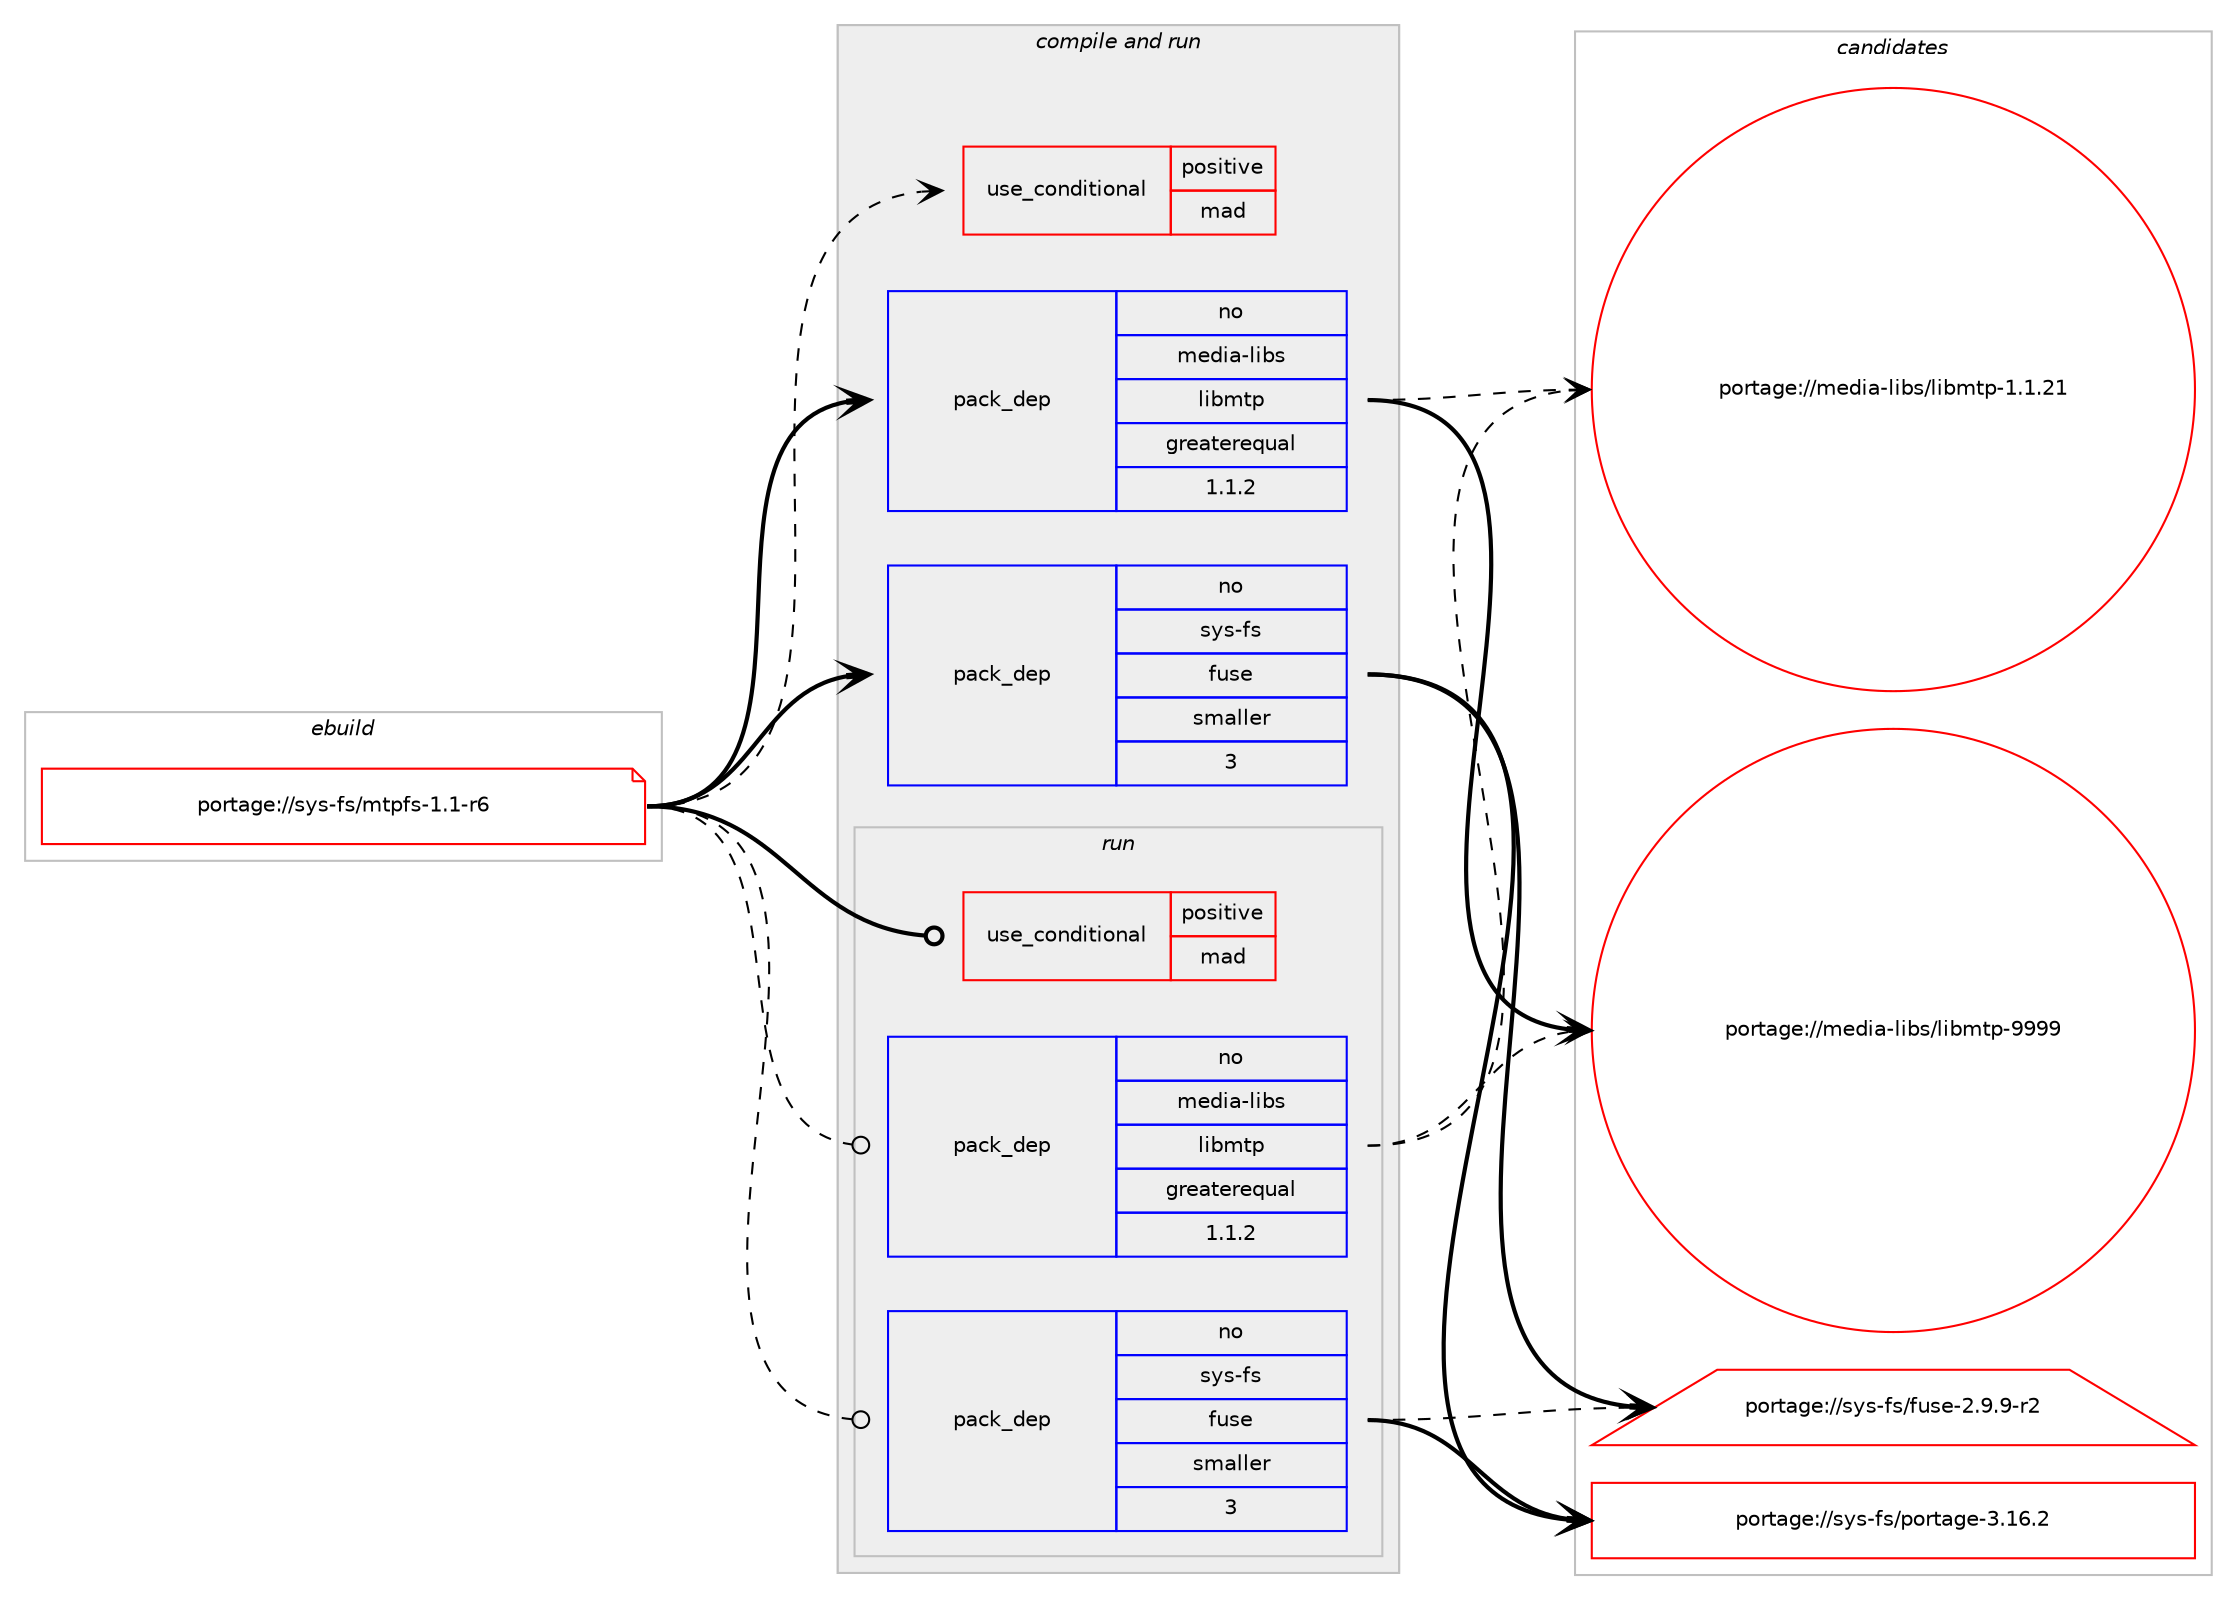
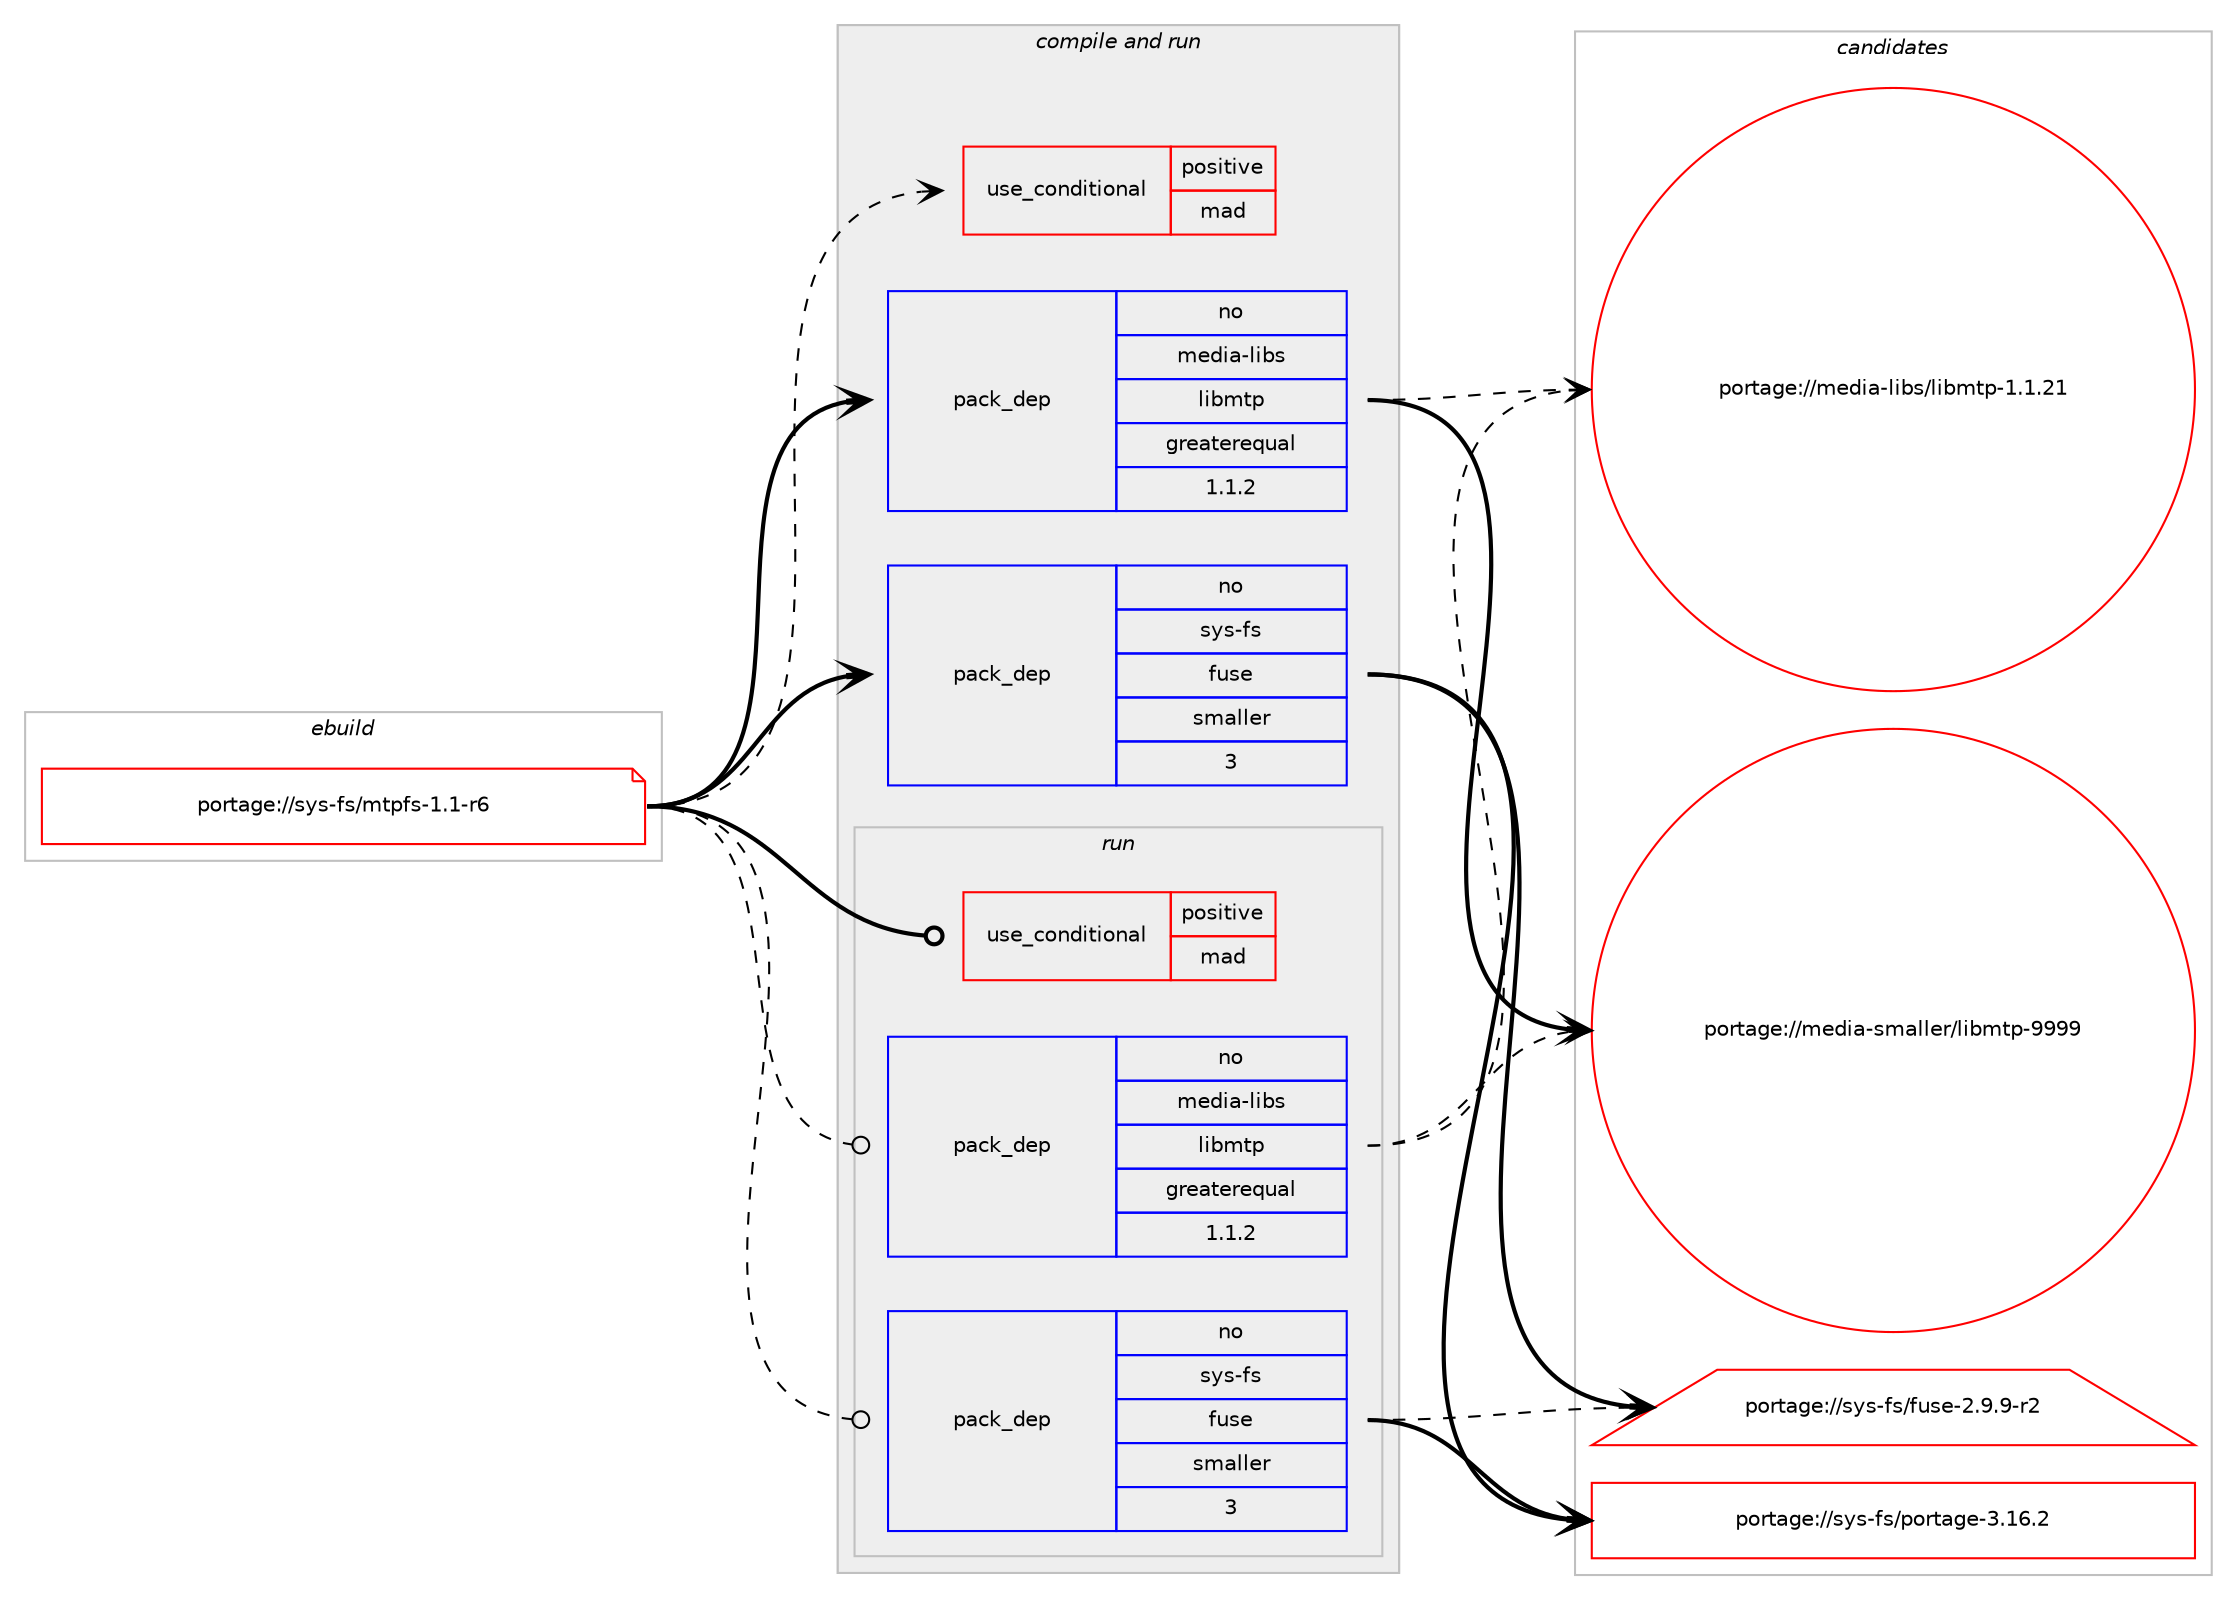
(1893, 1030) -> (1893, 1030)
